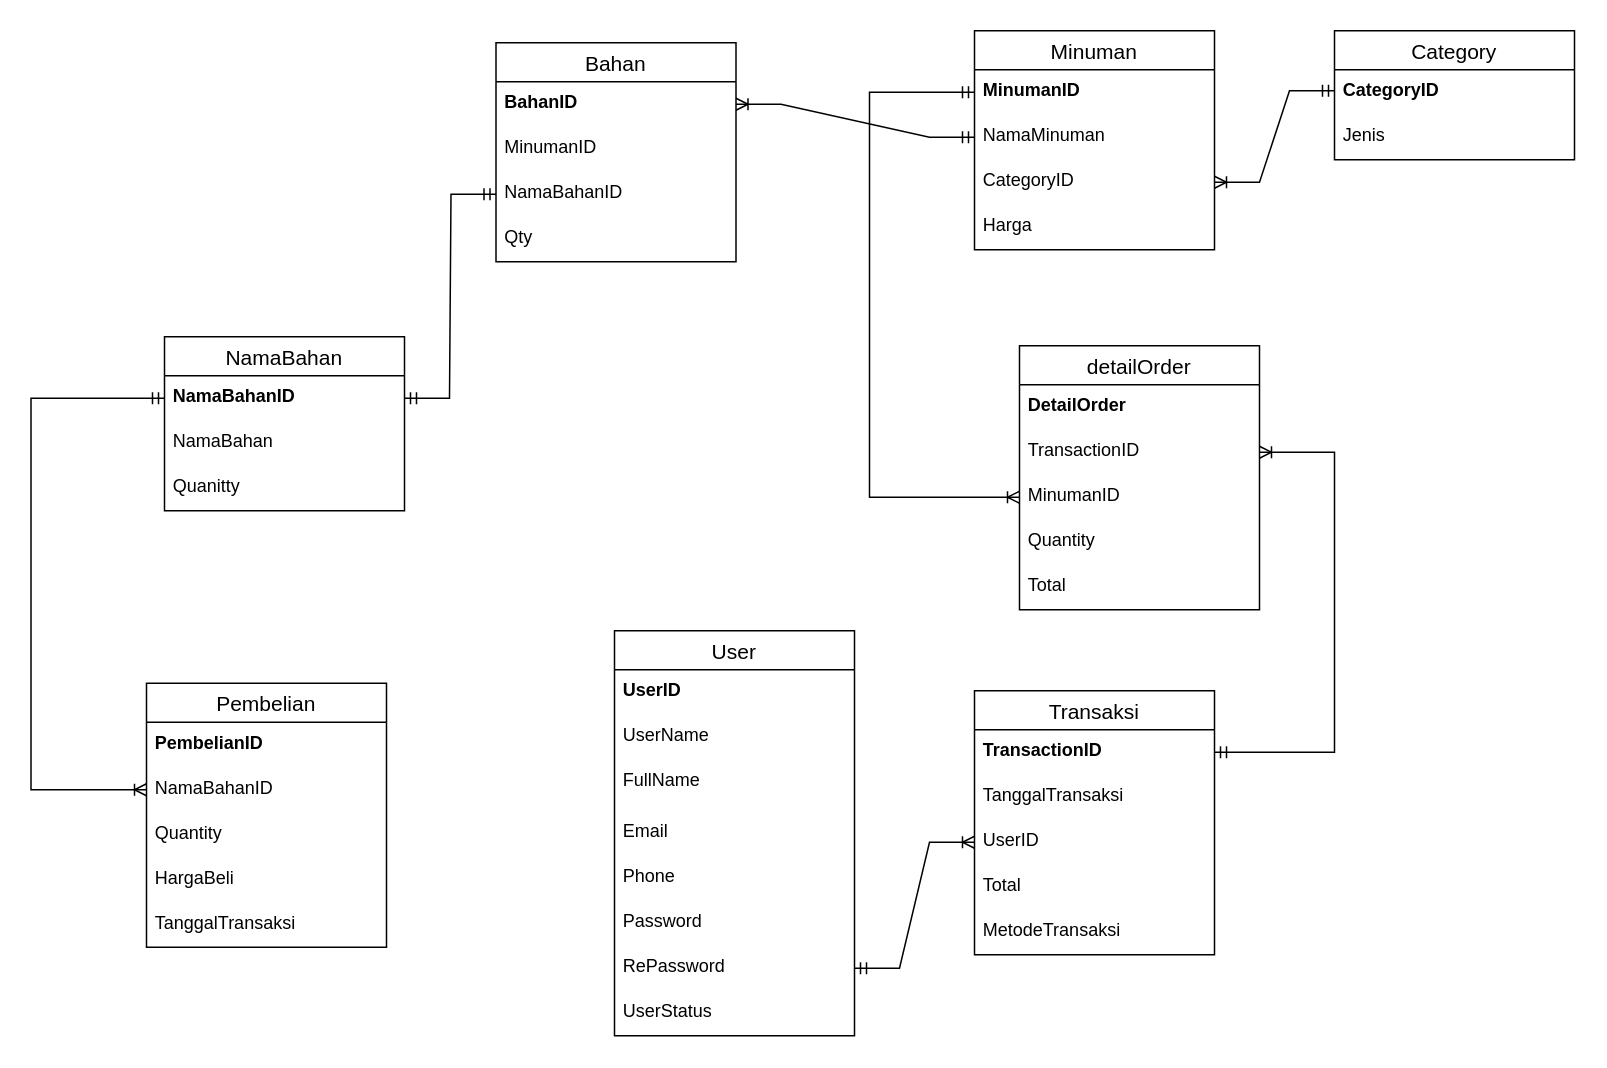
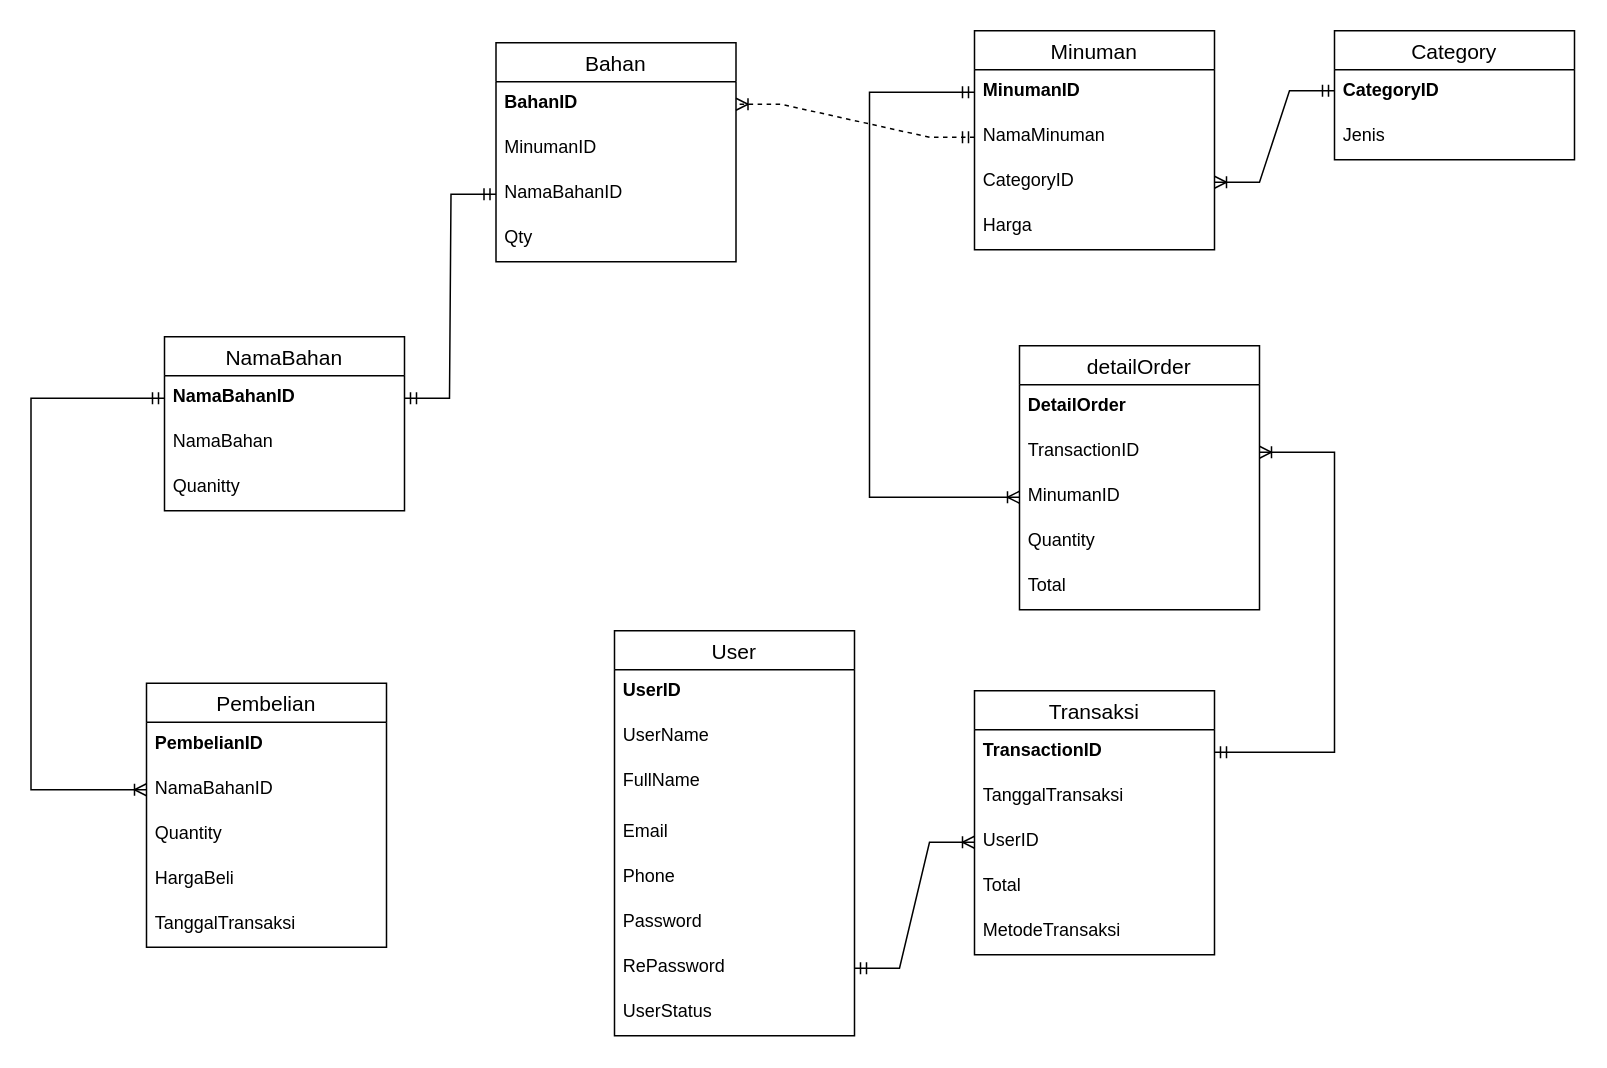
(854, 121) -> (854, 121)
